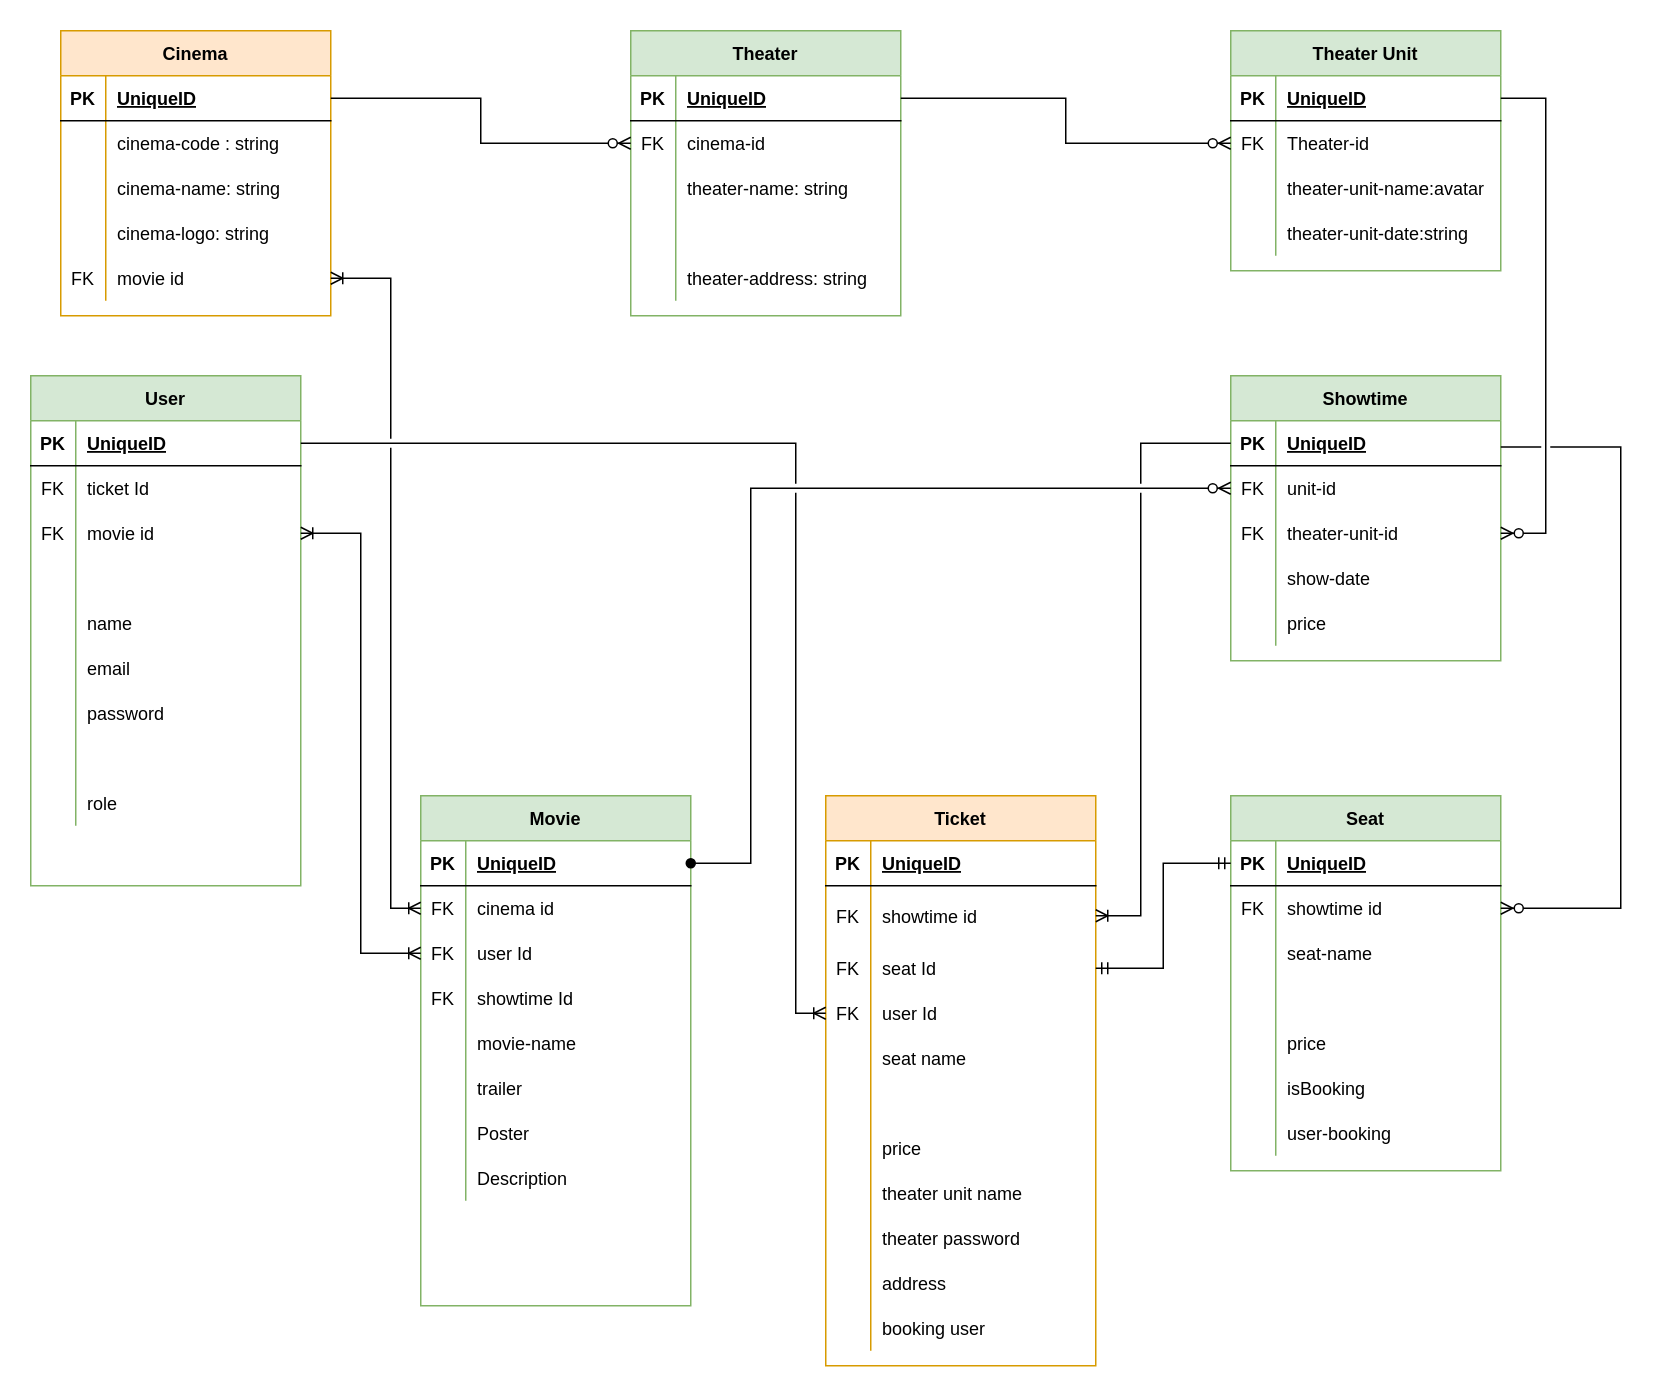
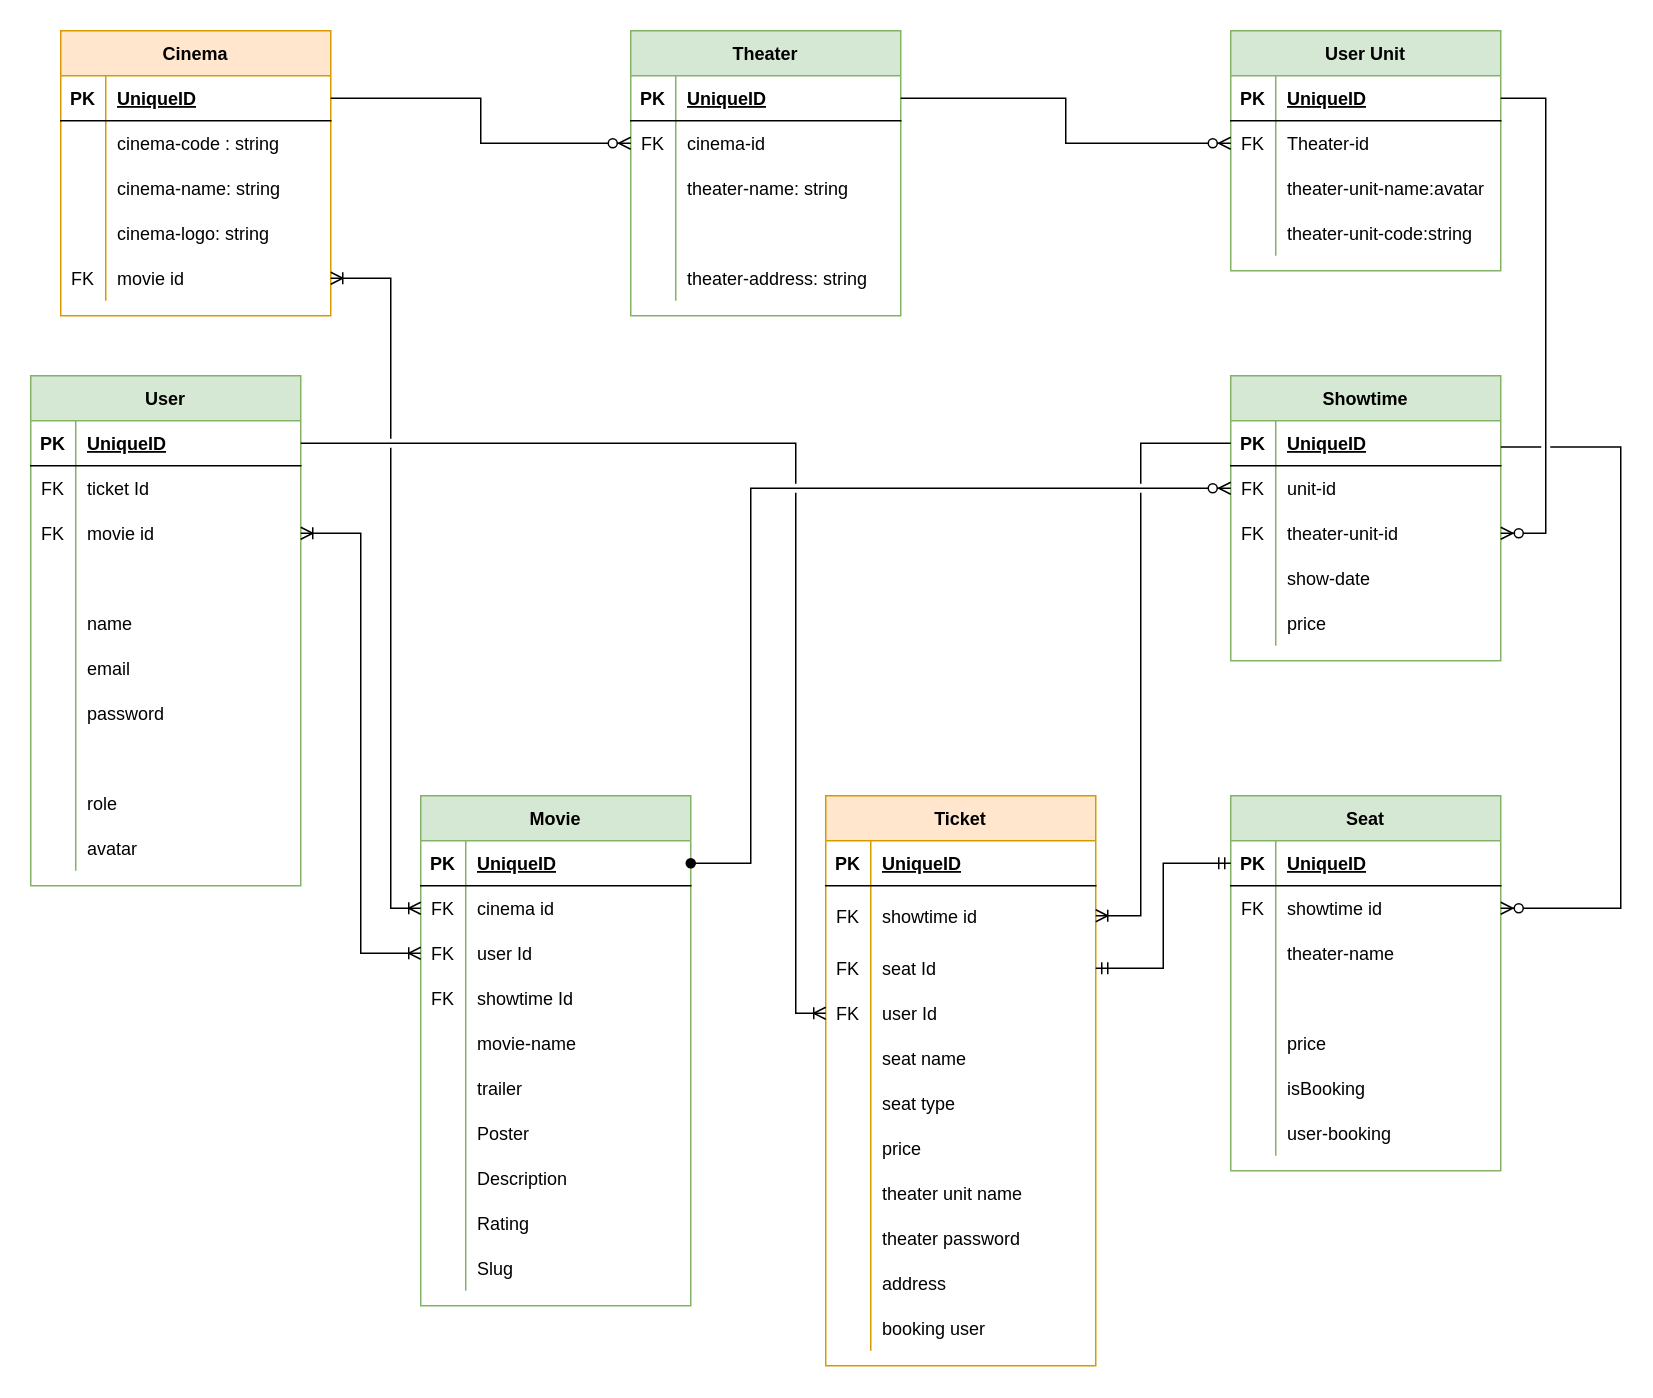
(1365, 54) -> (1365, 54)
(1401, 234) -> (1401, 234)
none -> (188, 848)
(1332, 954) -> (1347, 954)
none -> (983, 1103)
none -> (578, 1223)
none -> (578, 1268)
